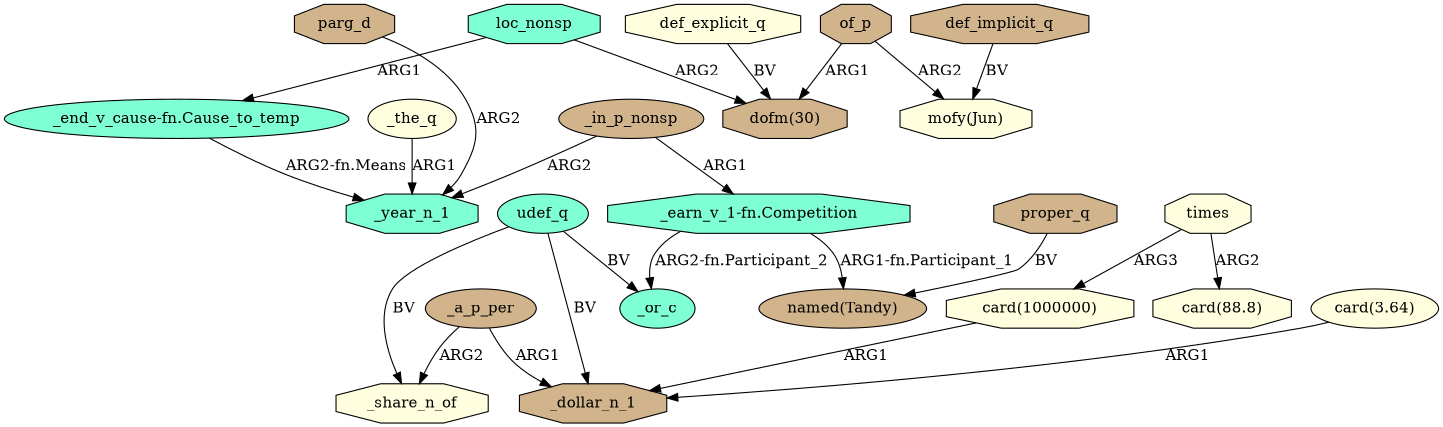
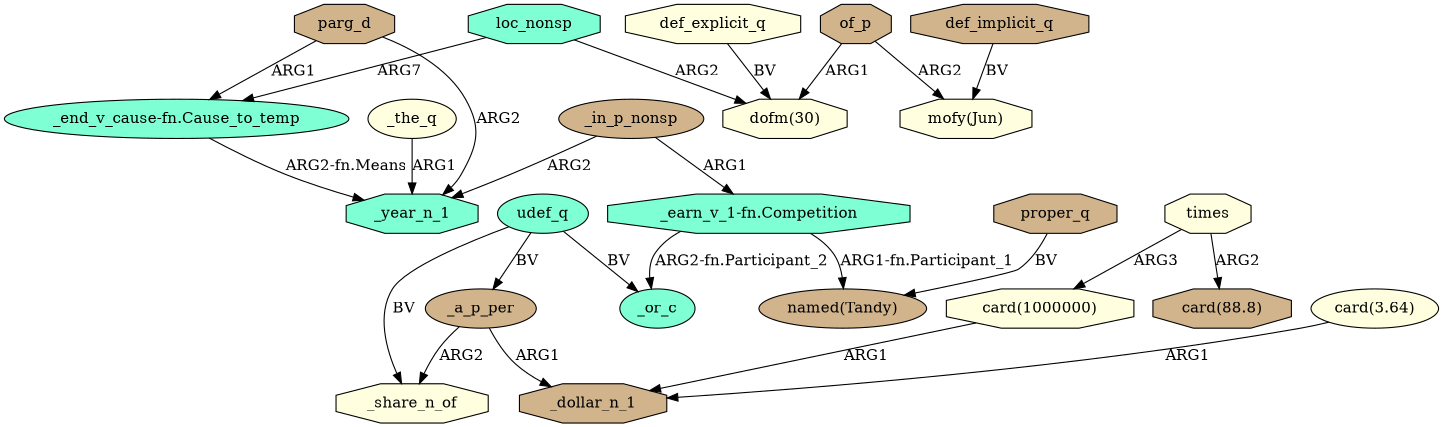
none -> (268, 67)
(400, 71) -> (400, 71)
(785, 119) -> (785, 119)
(567, 303) -> (515, 256)
(1222, 309) -> (1222, 309)
